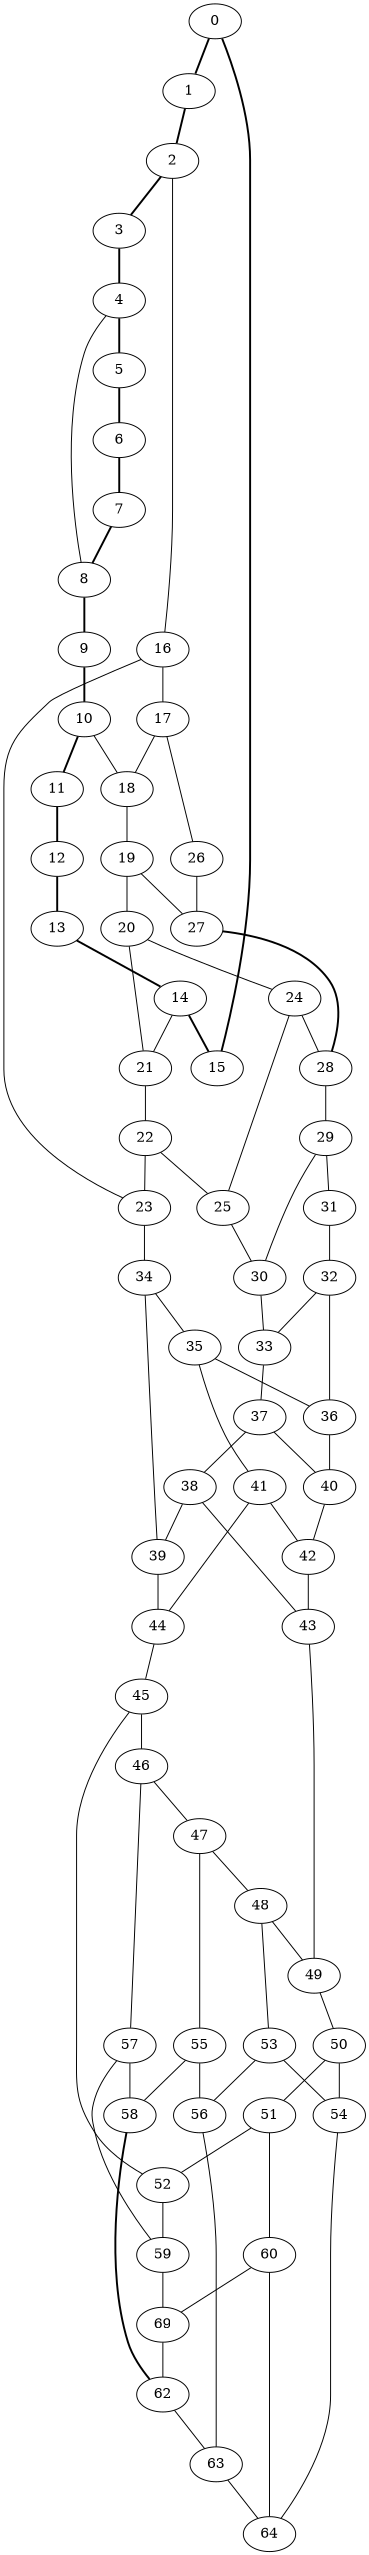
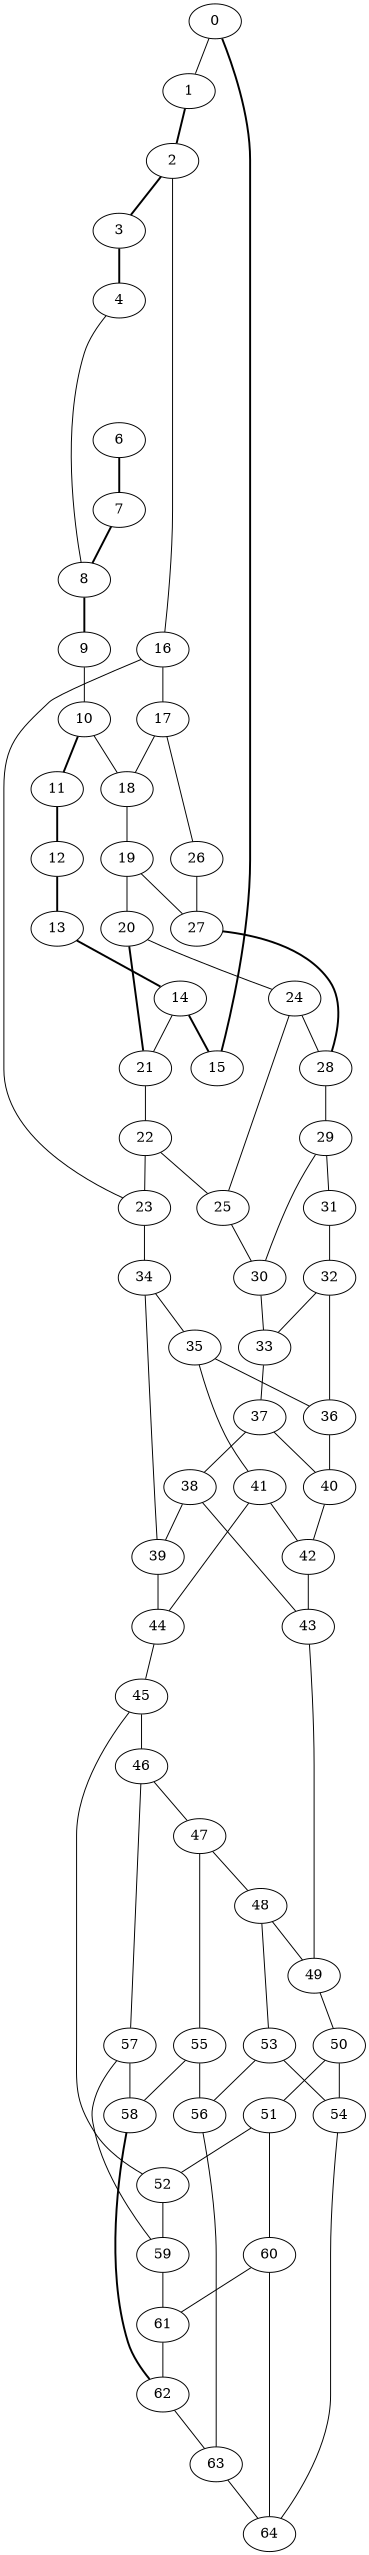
(202, 56) -> (202, 56)
(119, 370) -> none
(84, 691) -> (84, 691)
(136, 998) -> (136, 998)
(163, 2325) -> (163, 2325)
